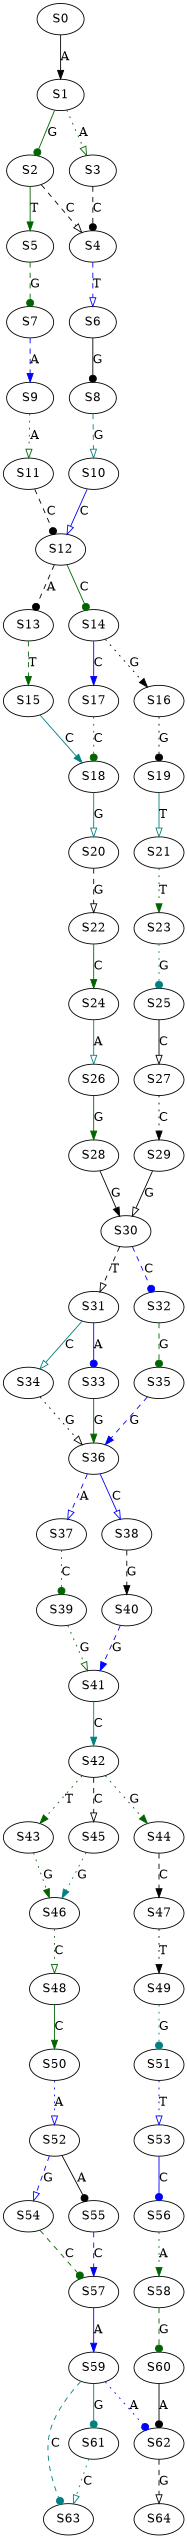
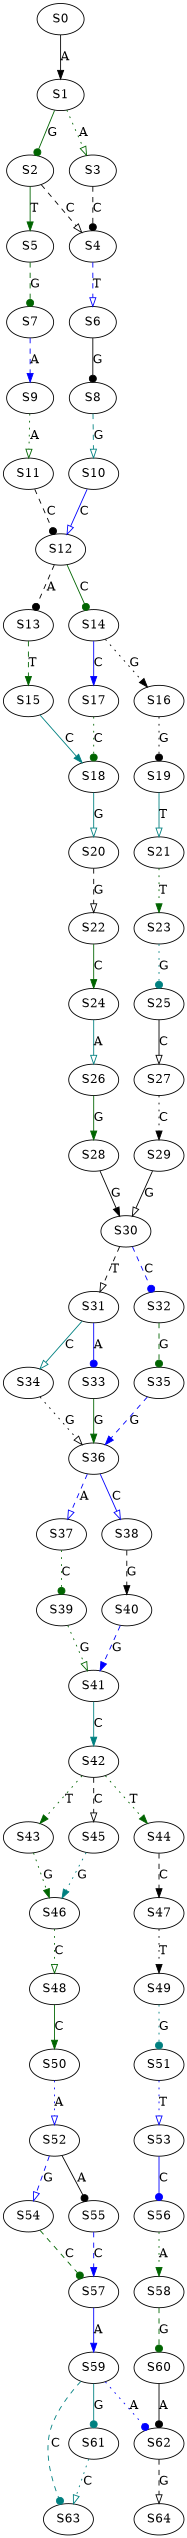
(135, 1800) -> (134, 1800)
